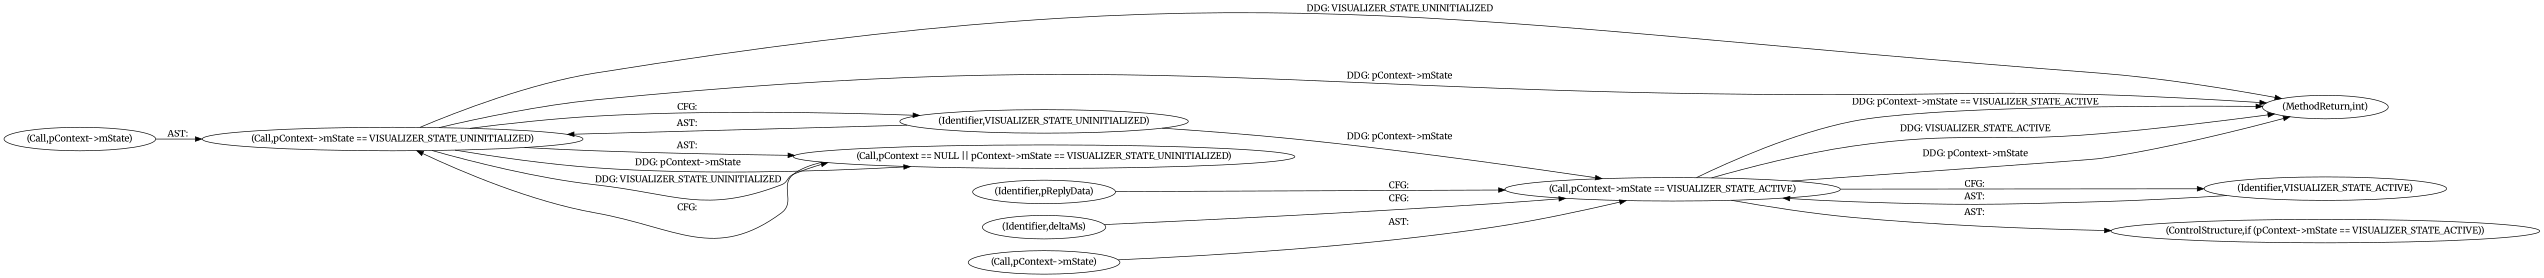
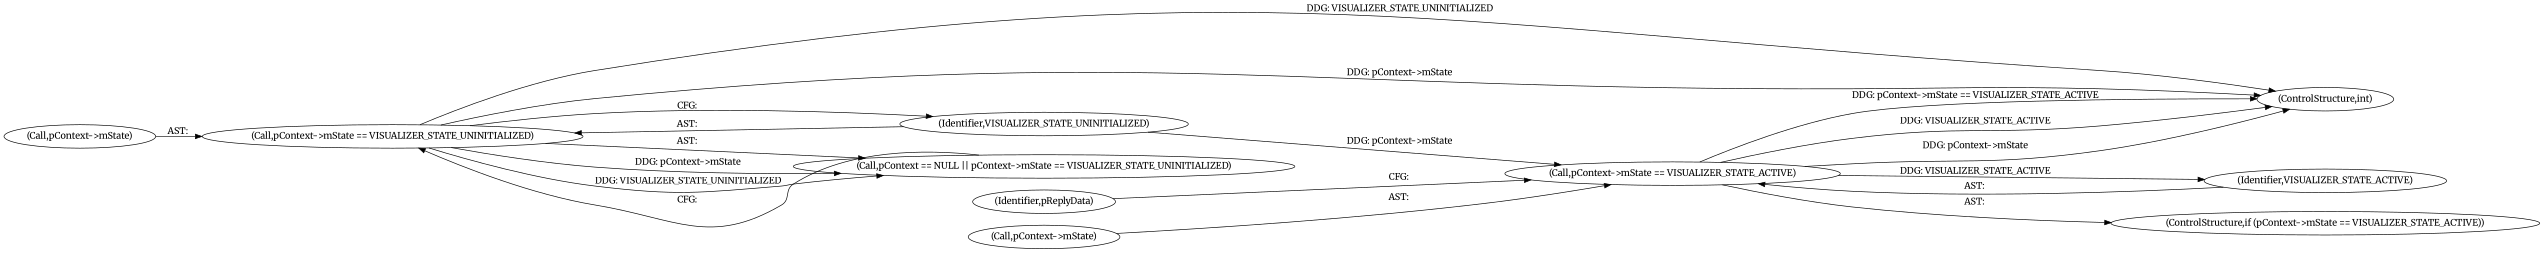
(2325, 107) -> (2325, 99)
(1976, 184) -> (1976, 171)
(1044, 227) -> none
